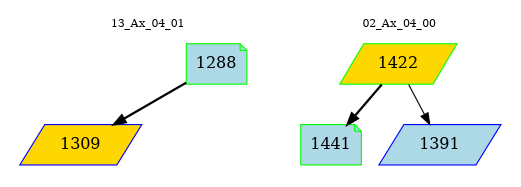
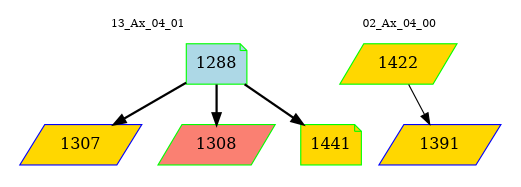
(368, 100) -> (269, 101)
(81, 145) -> (81, 145)
none -> (217, 145)
(331, 145) -> (331, 145)
(440, 145) -> (440, 145)
